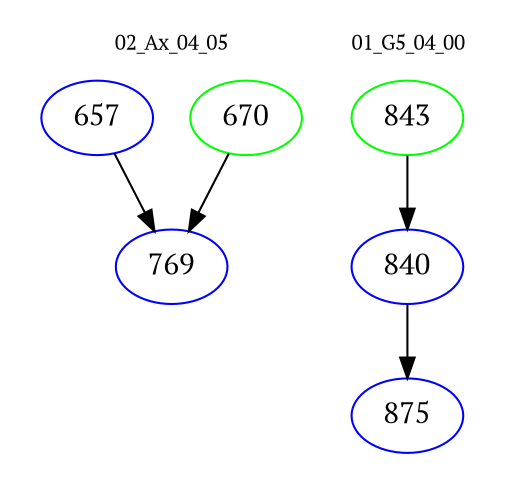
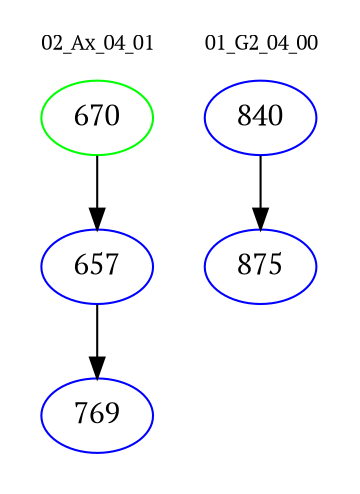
(172, 44) -> (98, 44)
(408, 44) -> (262, 44)
(407, 118) -> none
(214, 183) -> (97, 182)
